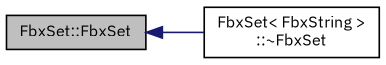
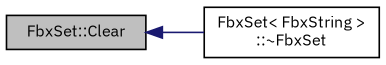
(76, 32) -> (76, 32)
